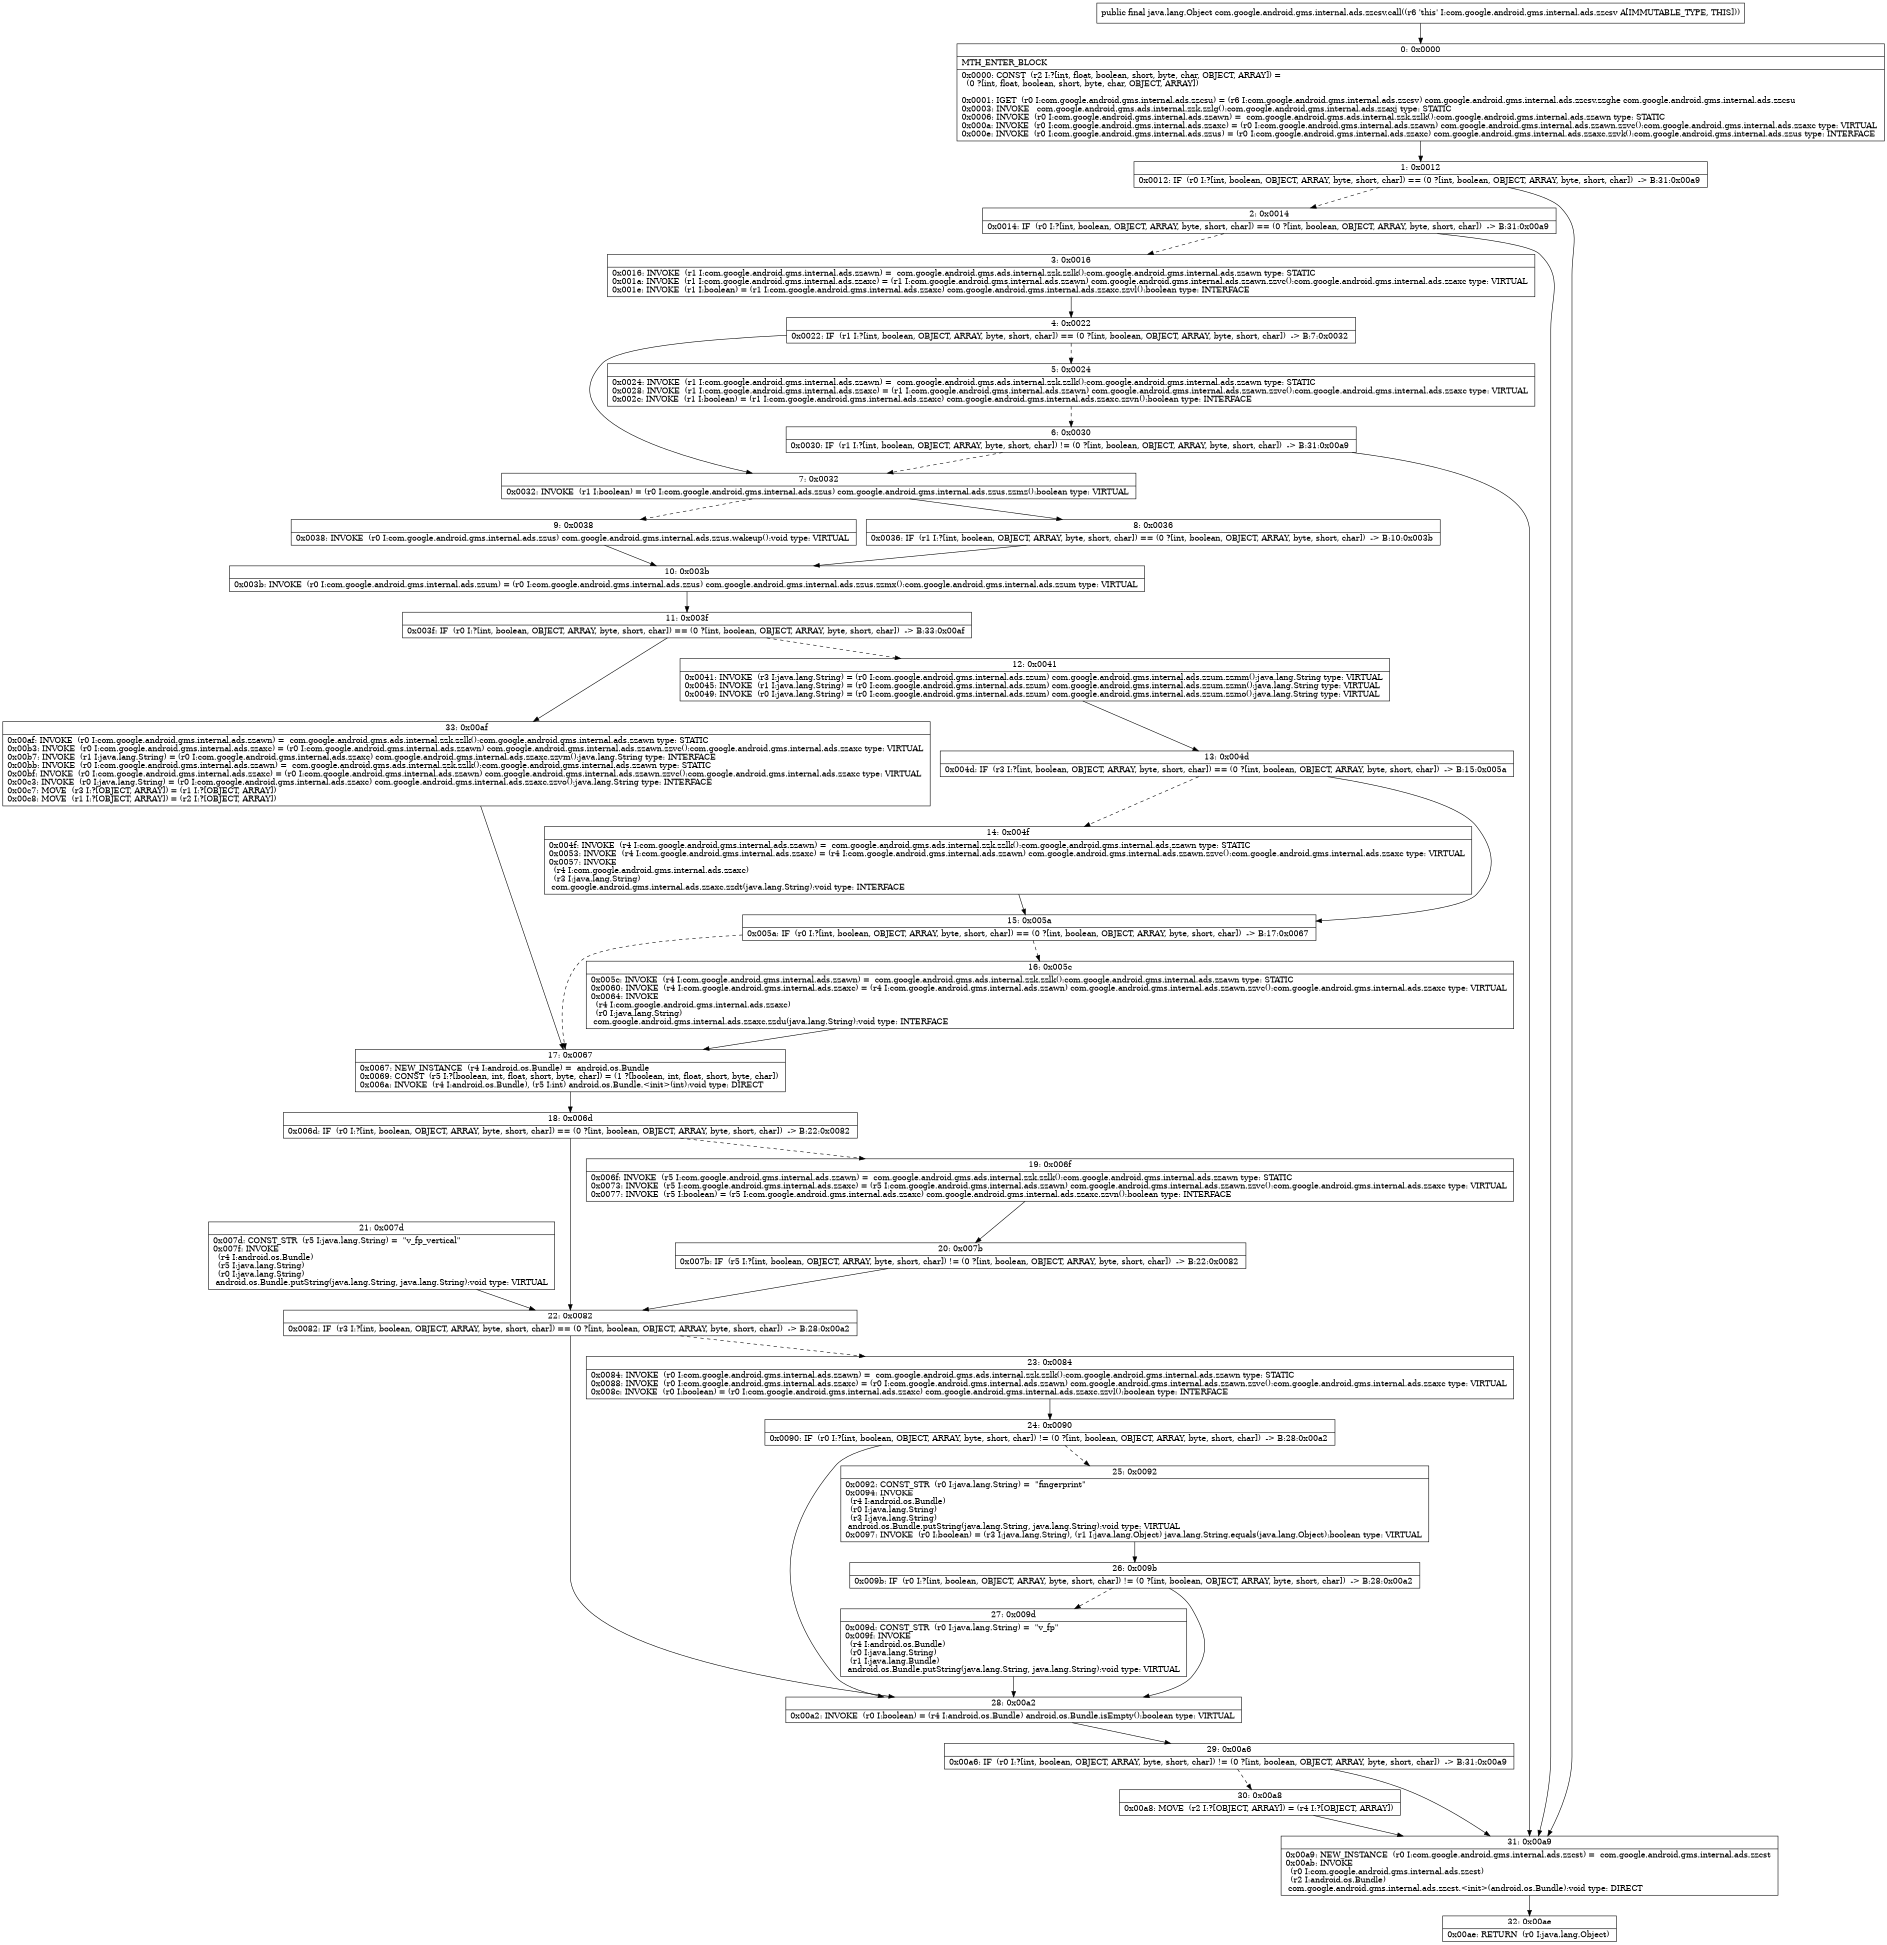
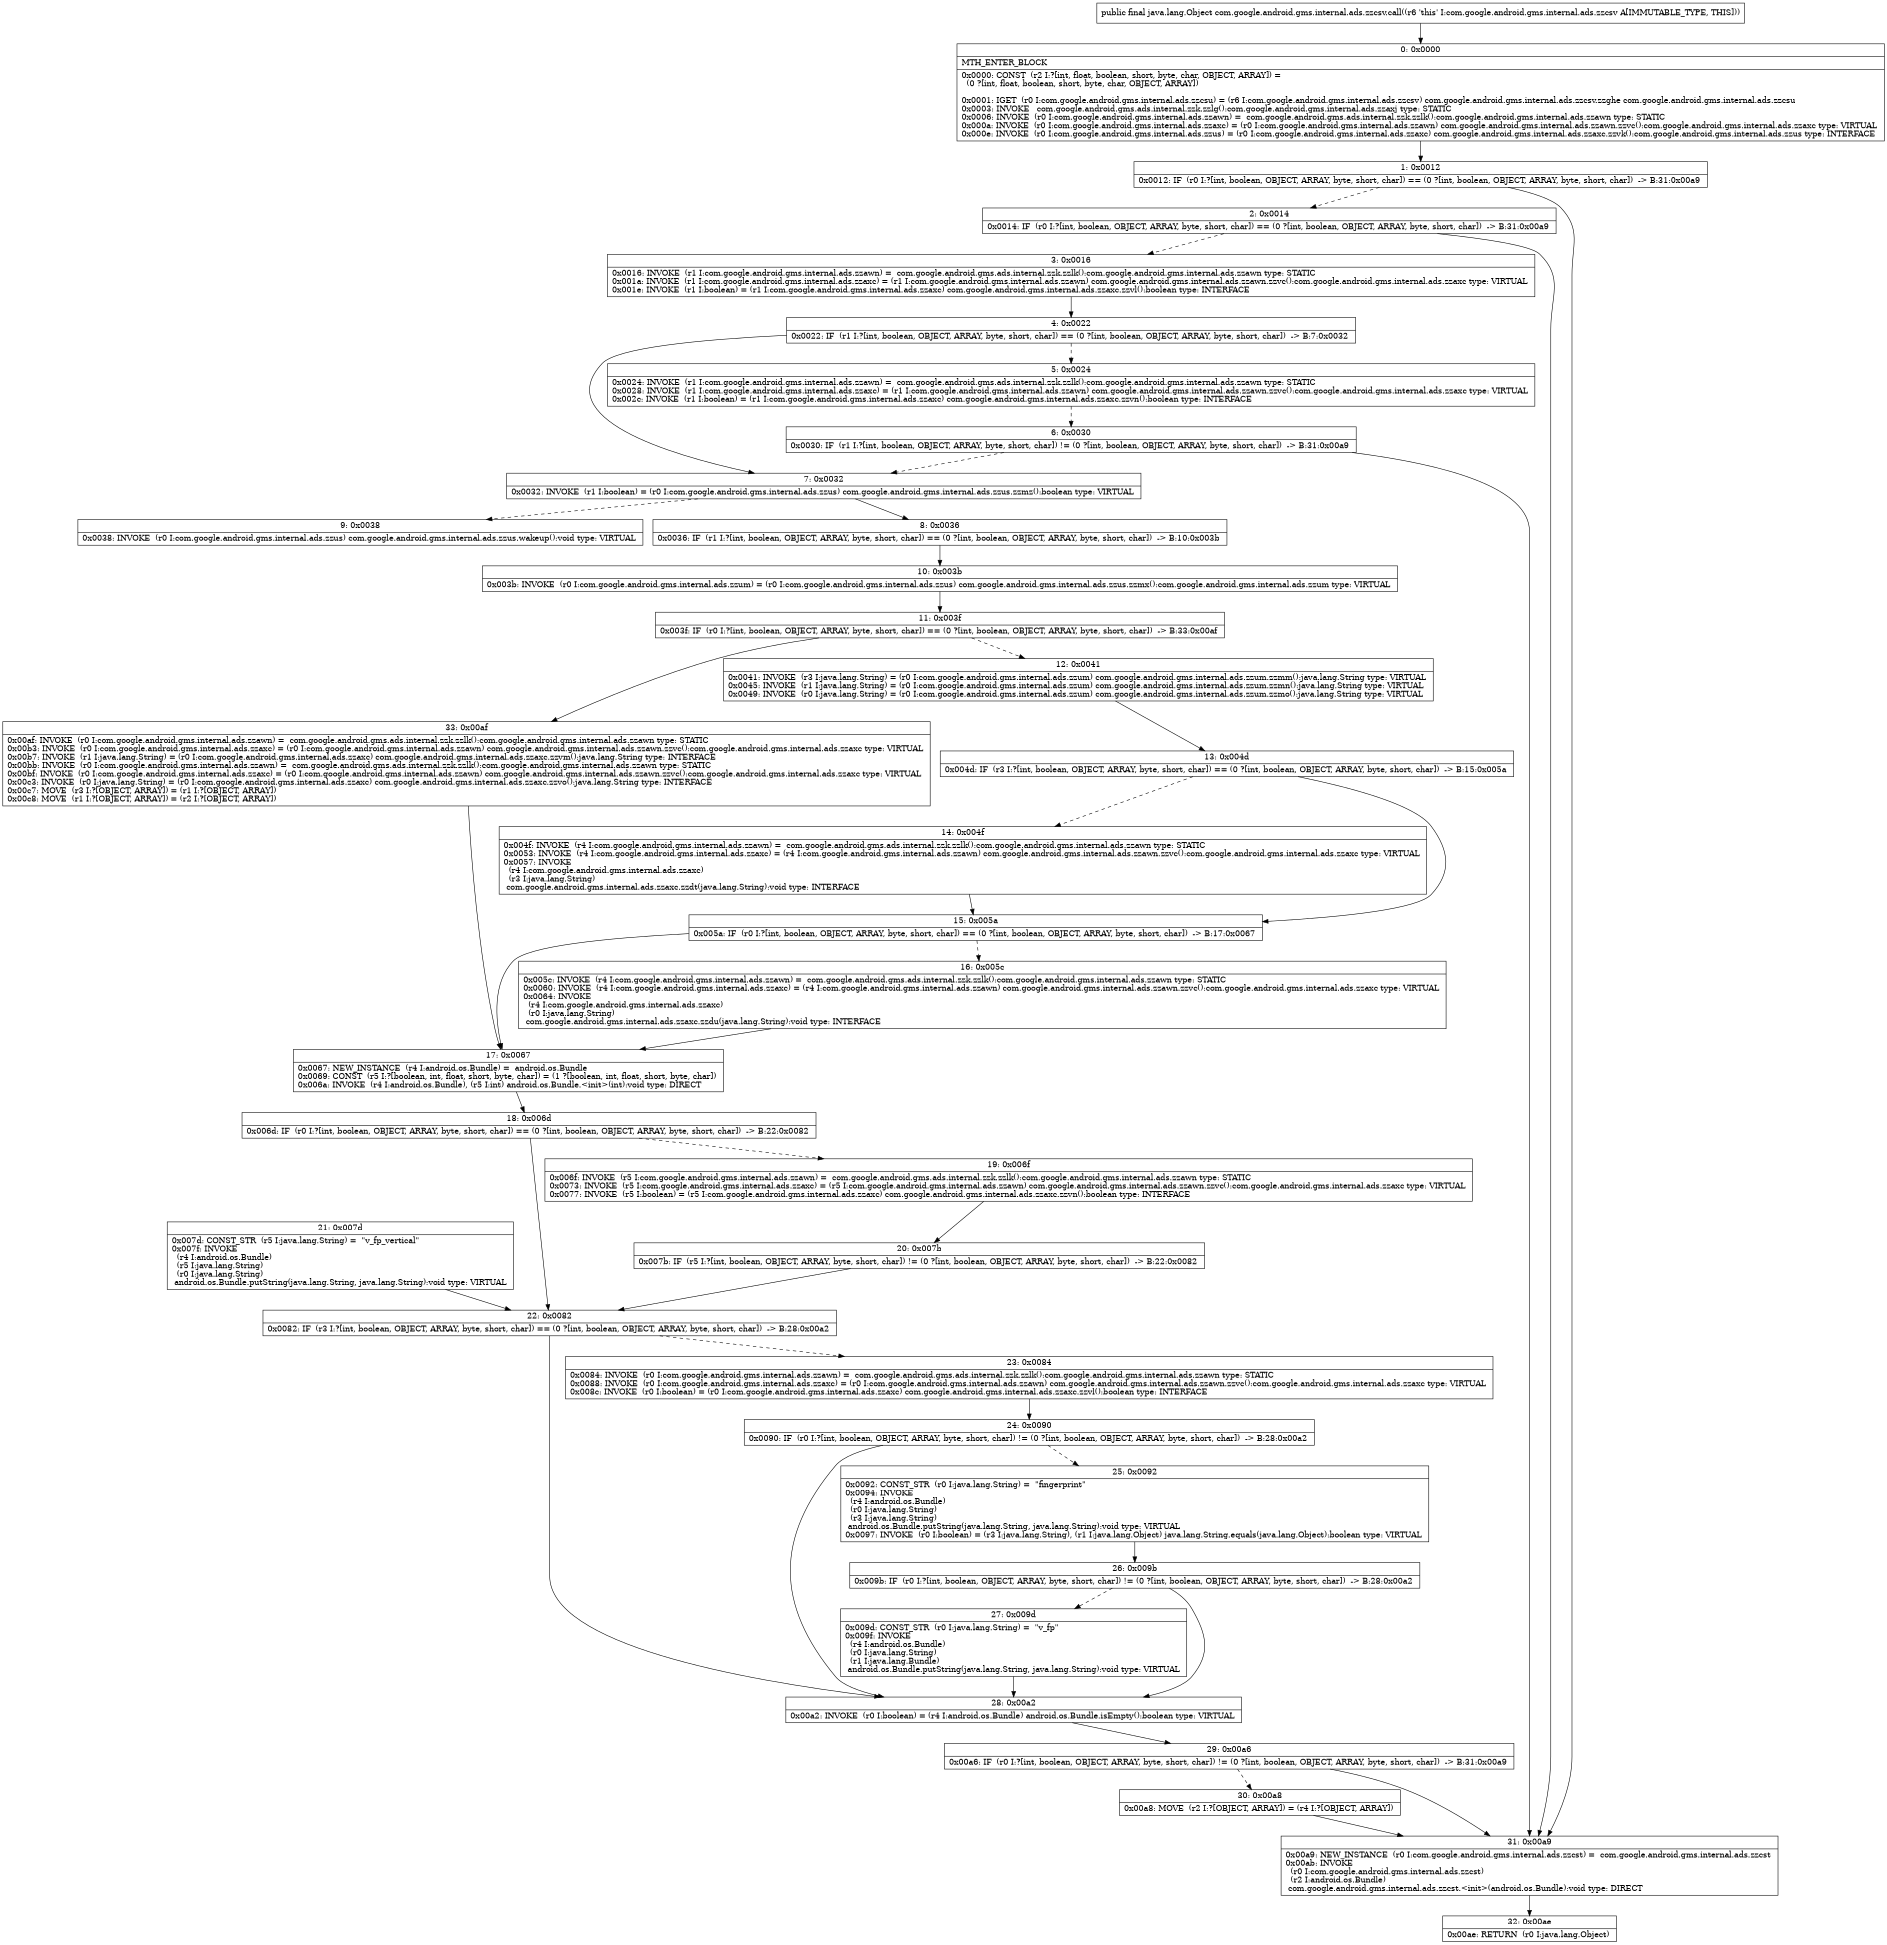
(628, 555) -> none
(617, 948) -> (557, 946)
